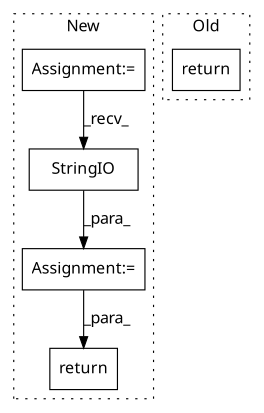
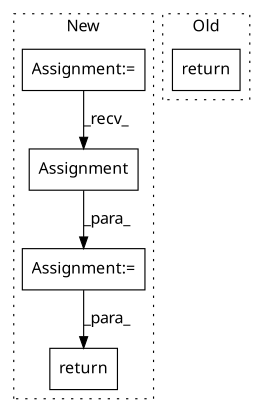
(84, 170) -> (84, 170)
